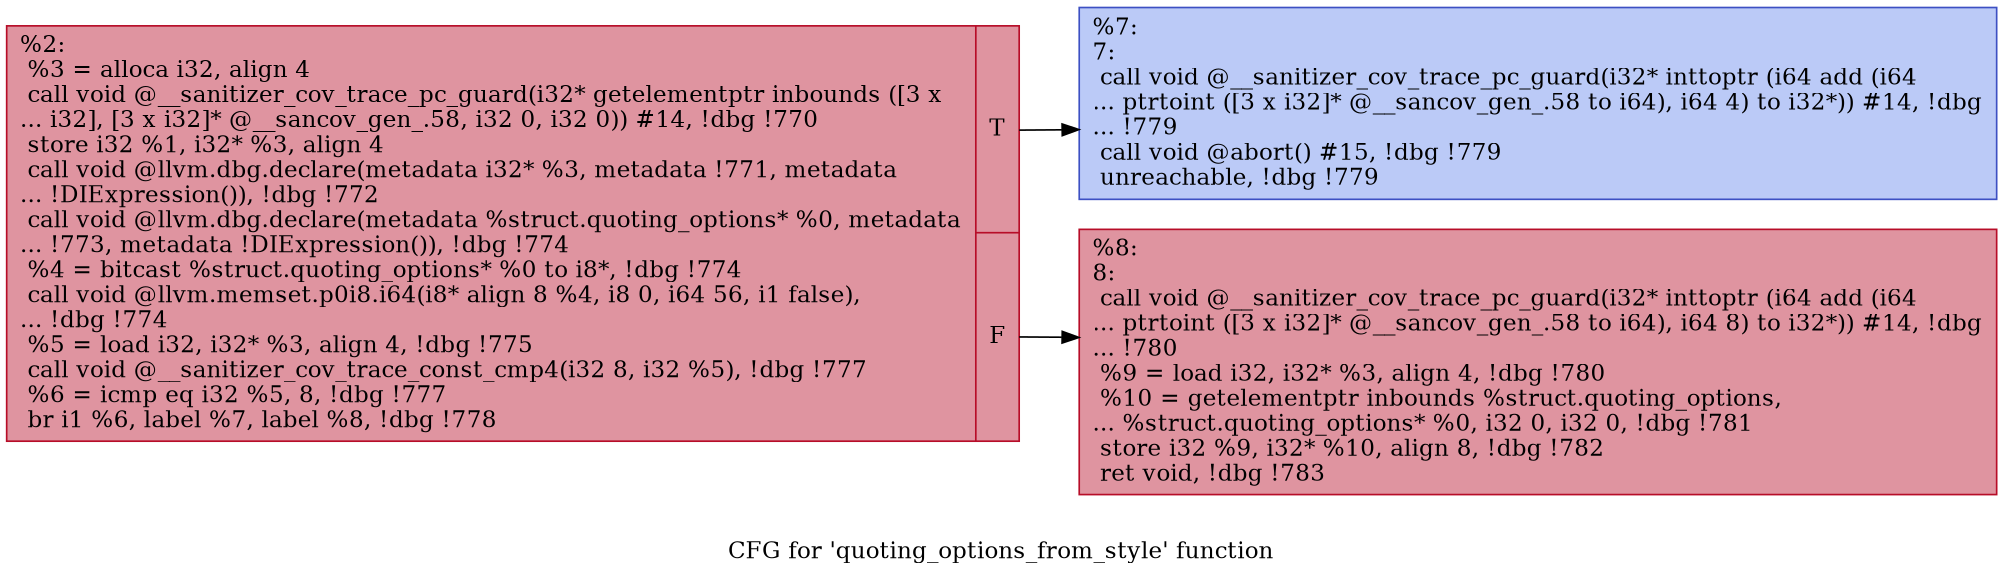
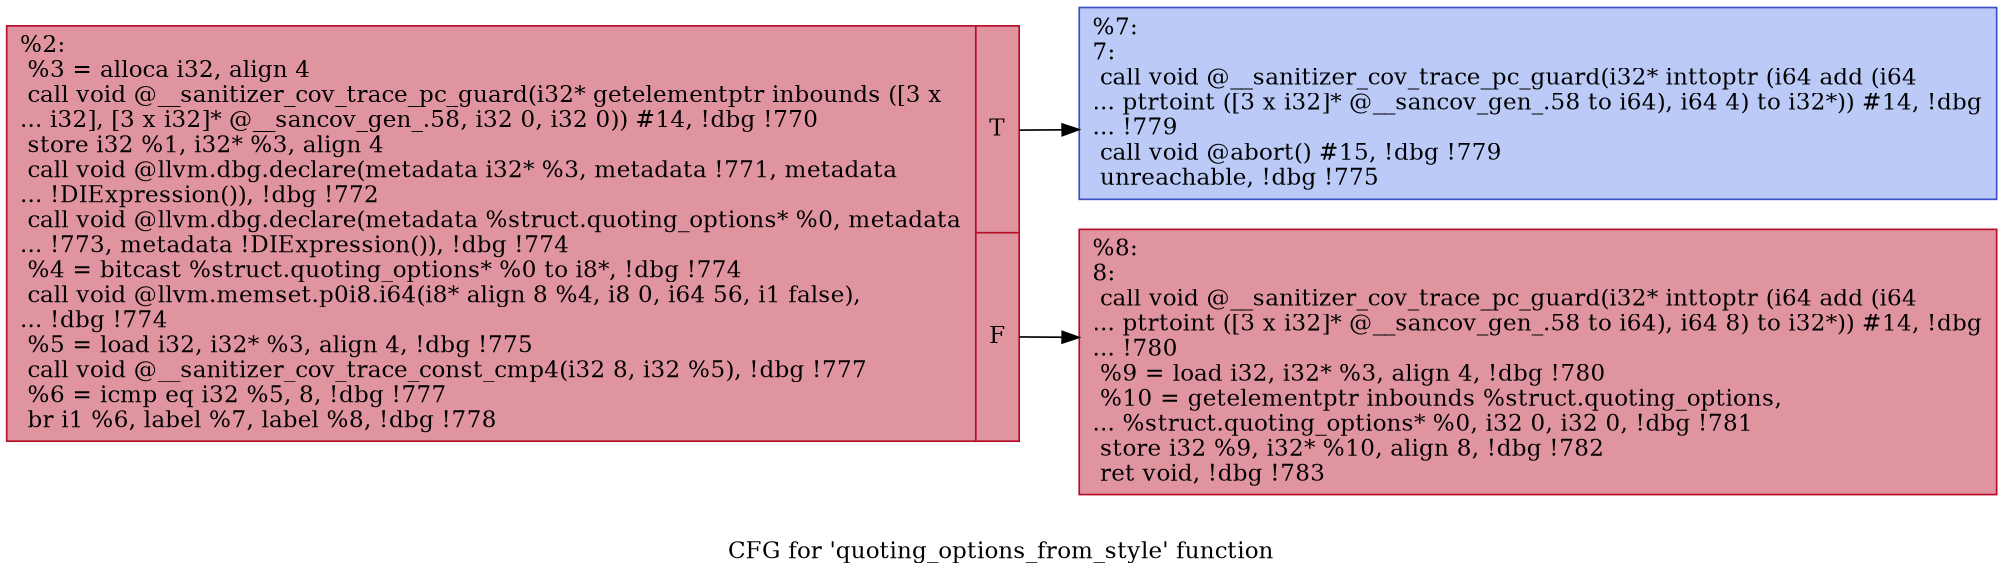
(1236, 178) -> (1236, 178)
